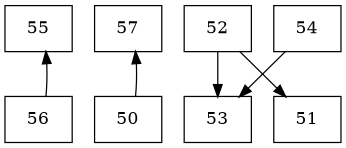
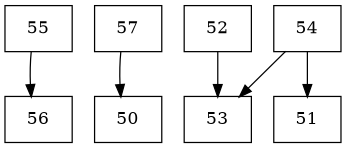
(257, 69) -> (307, 68)
(47, 80) -> (30, 68)
(136, 80) -> (120, 68)
